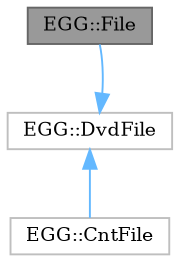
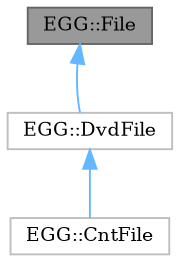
(103, 69) -> (77, 88)
